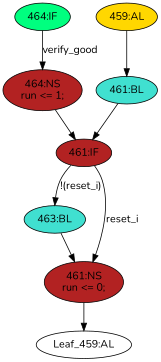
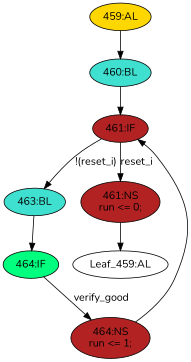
(127, 90) -> (120, 73)
(66, 244) -> (33, 229)
